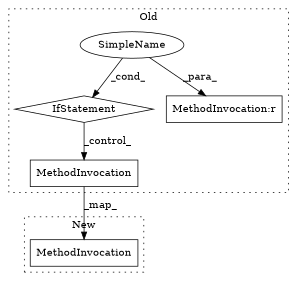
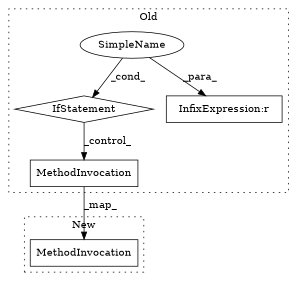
(224, 109) -> (224, 109)
